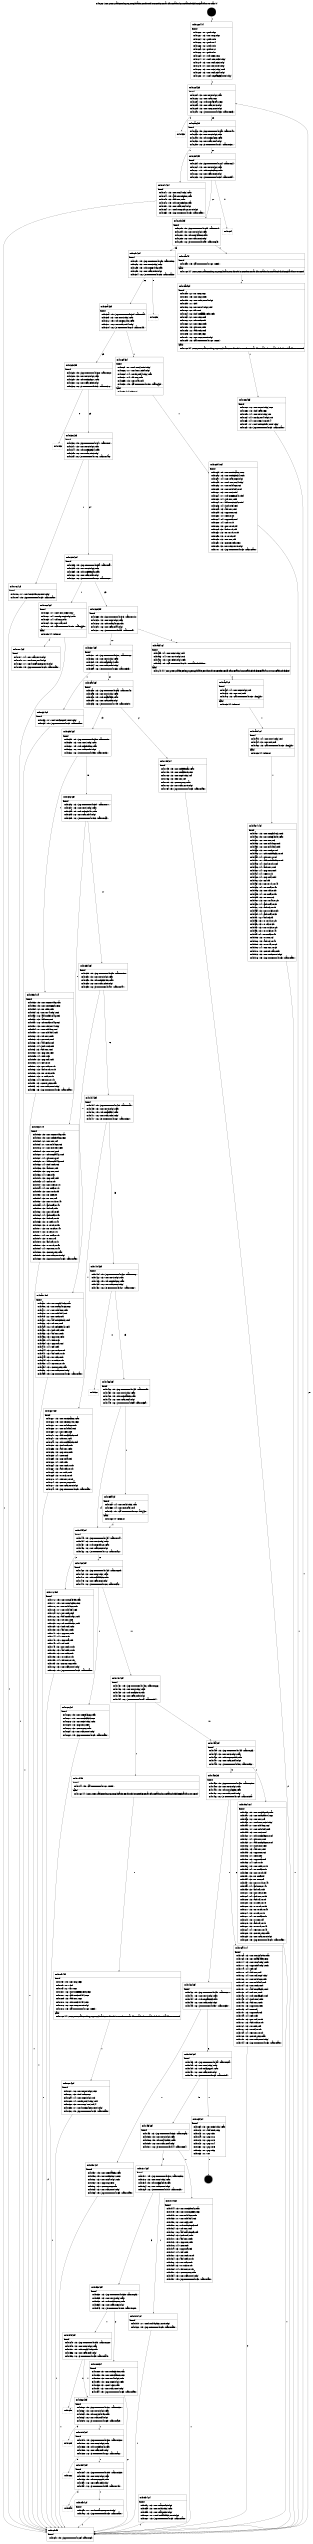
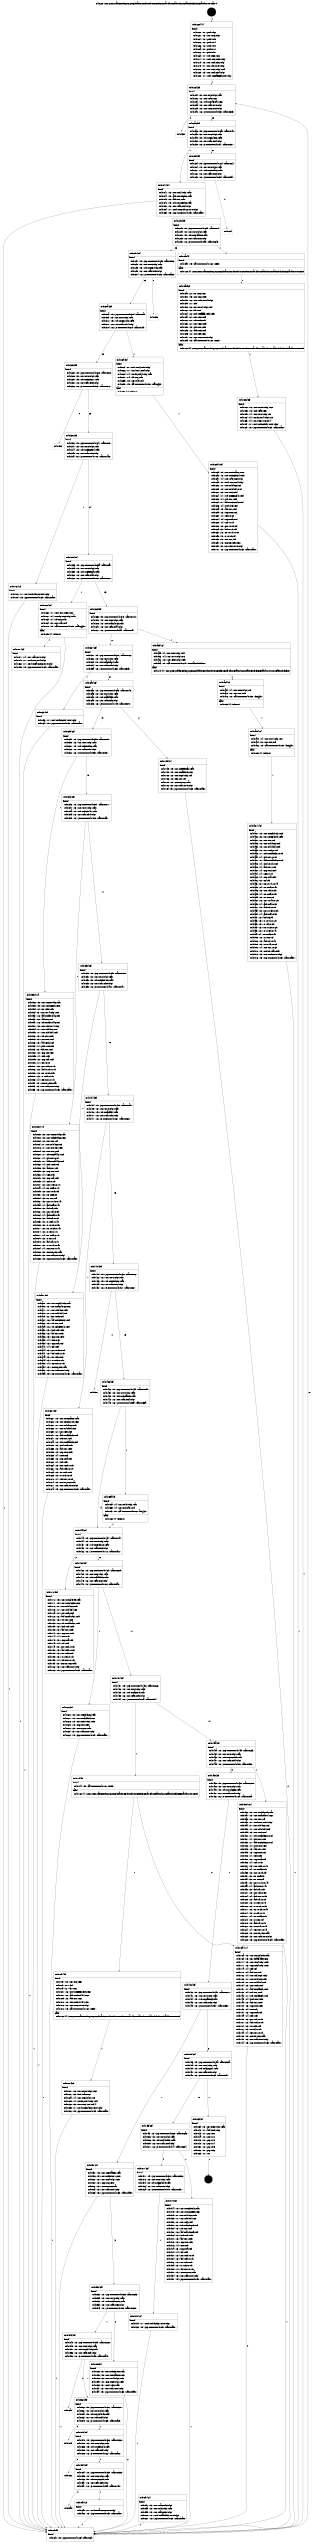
(210, 199) -> none
(231, 1872) -> (165, 1888)
(47, 2101) -> none
(135, 2238) -> (112, 2240)
